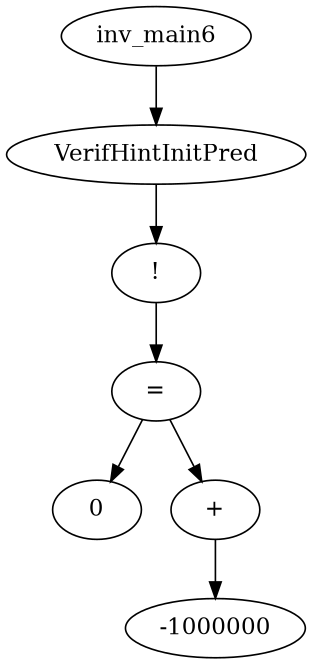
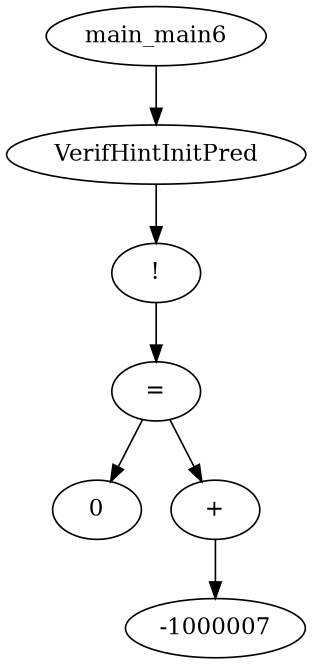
(156, 36) -> (156, 36)
(215, 628) -> (215, 628)
